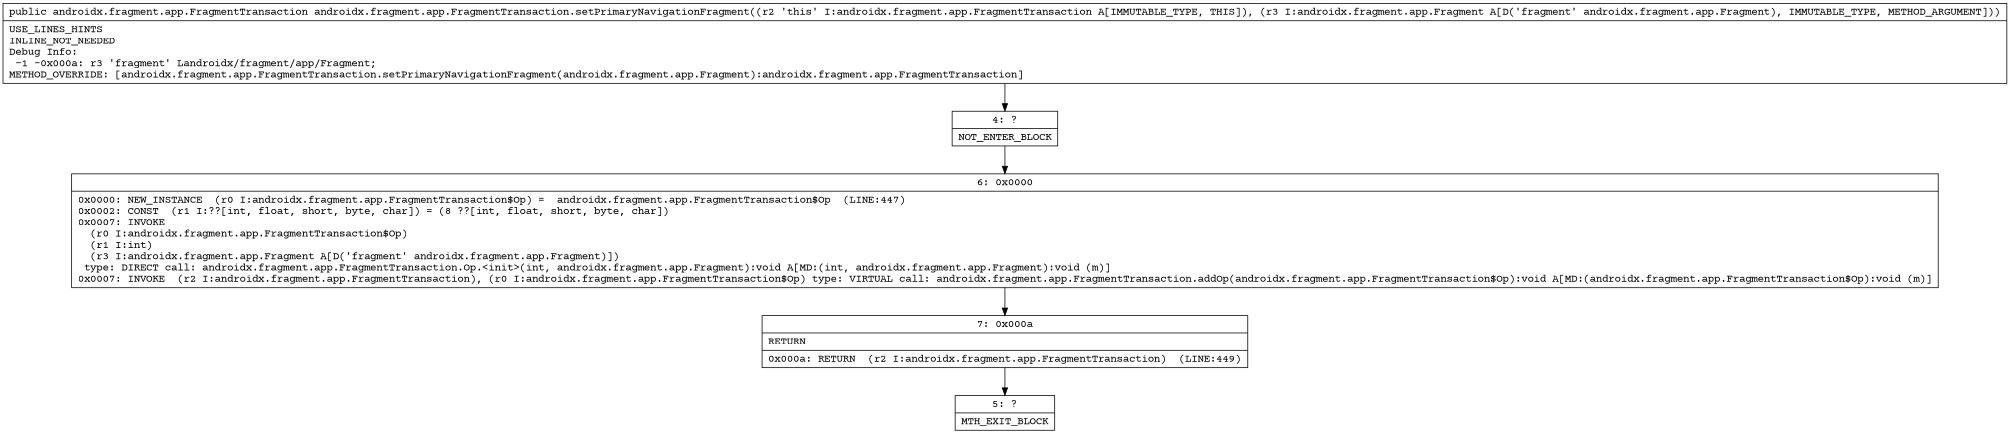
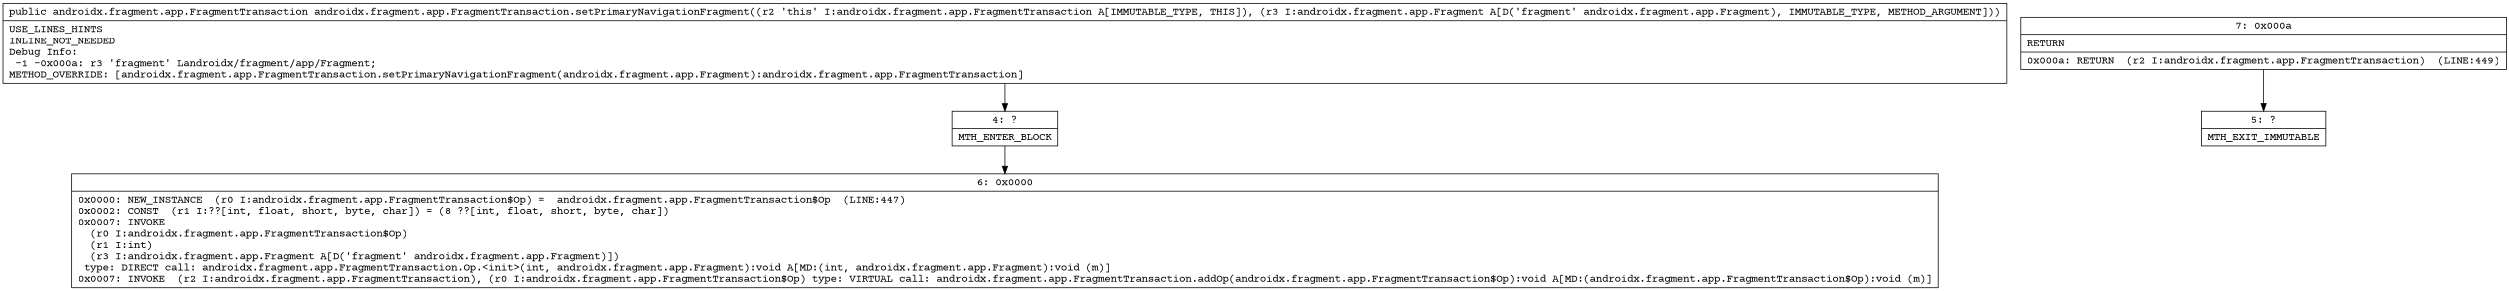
(1005, 137) -> (1005, 137)
(1005, 298) -> none
(1005, 421) -> (2264, 137)
